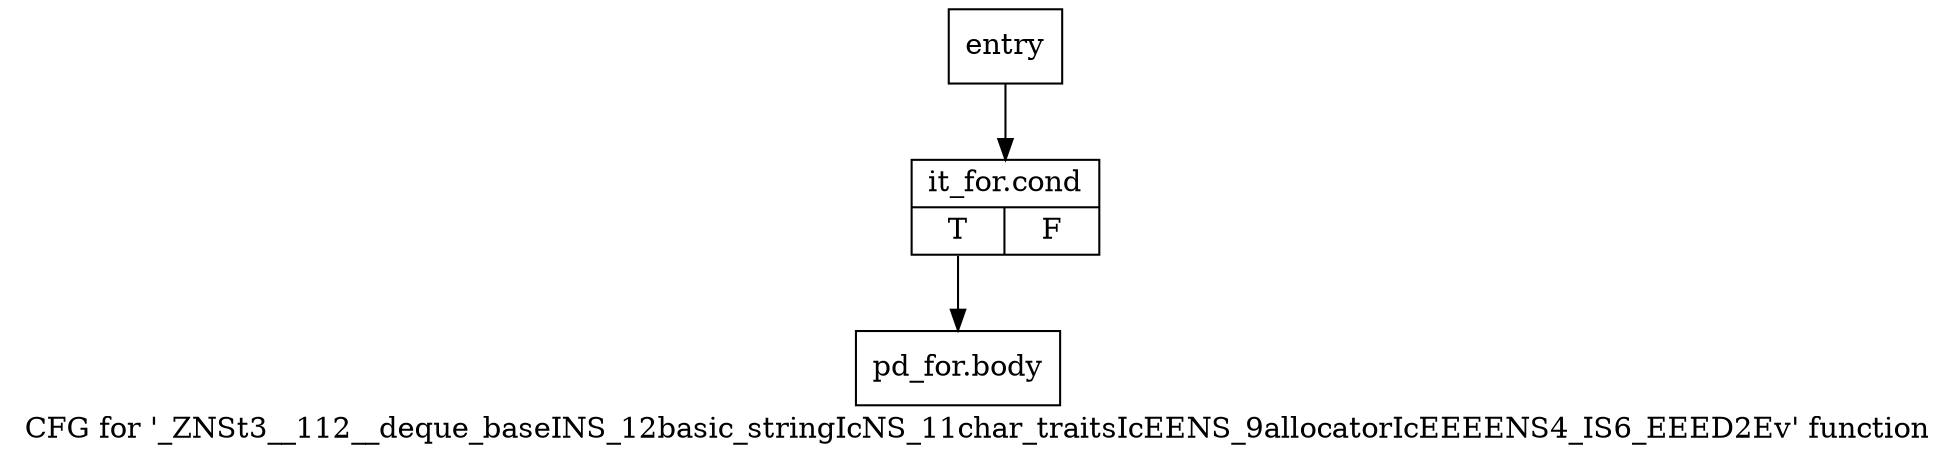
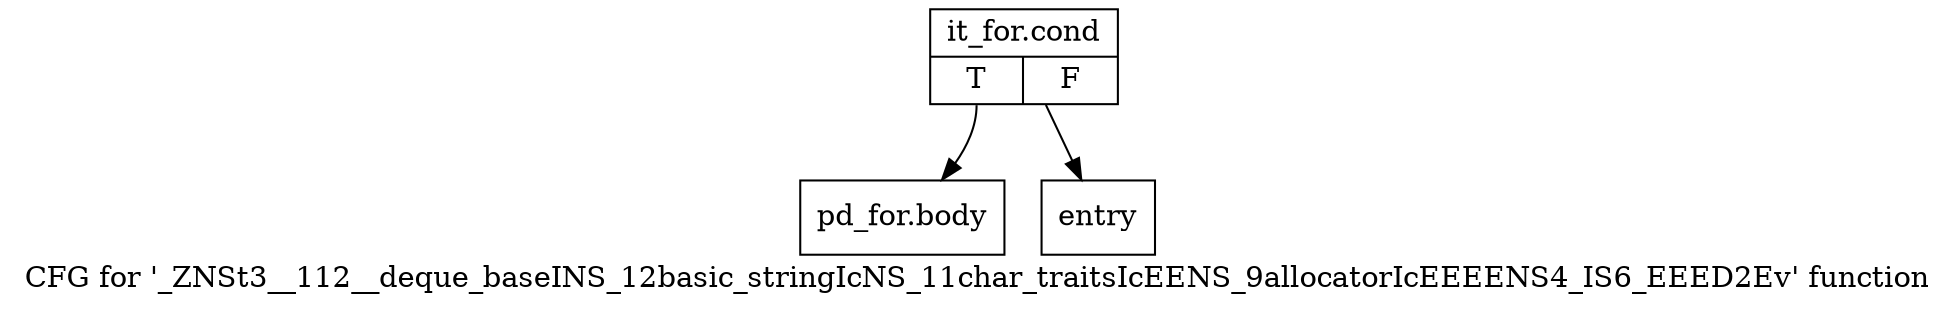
(1005, 112) -> (1059, 133)
